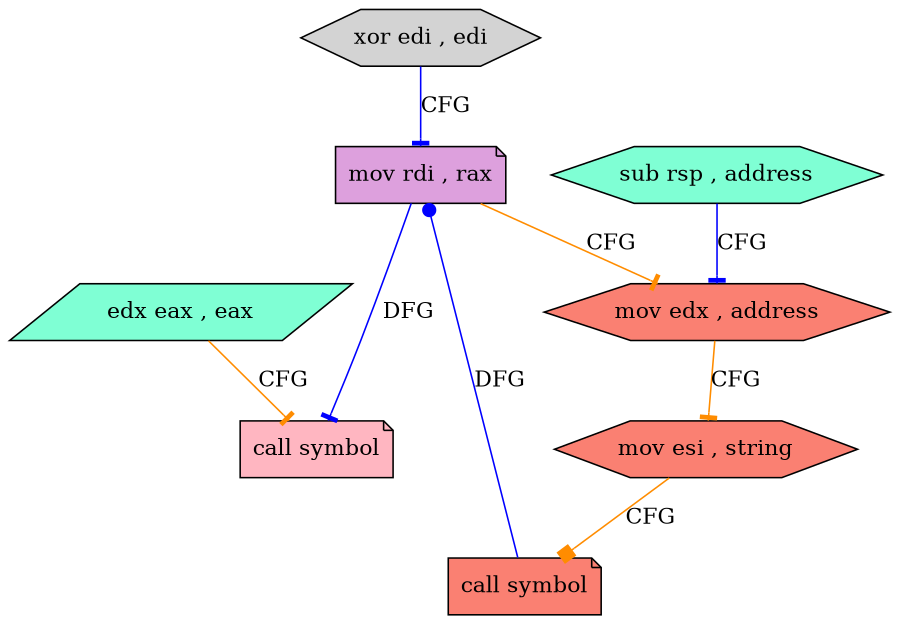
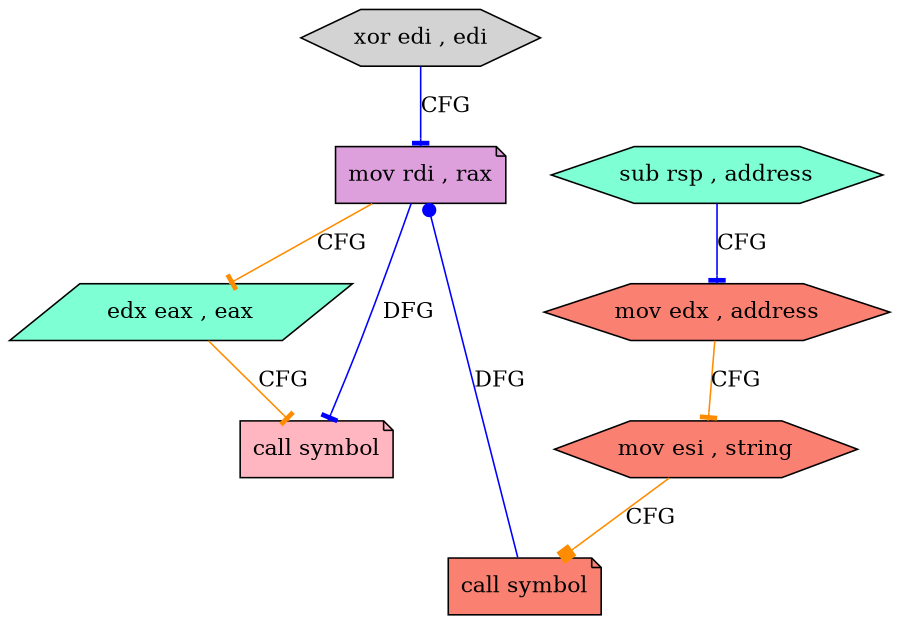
(565, 242) -> (304, 242)
